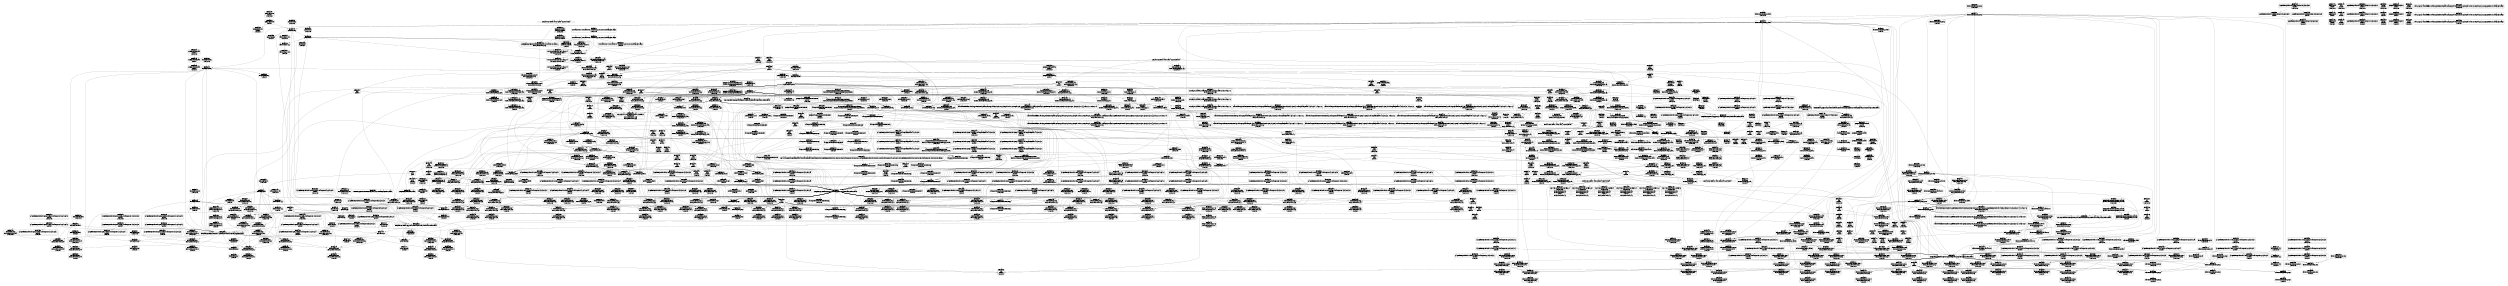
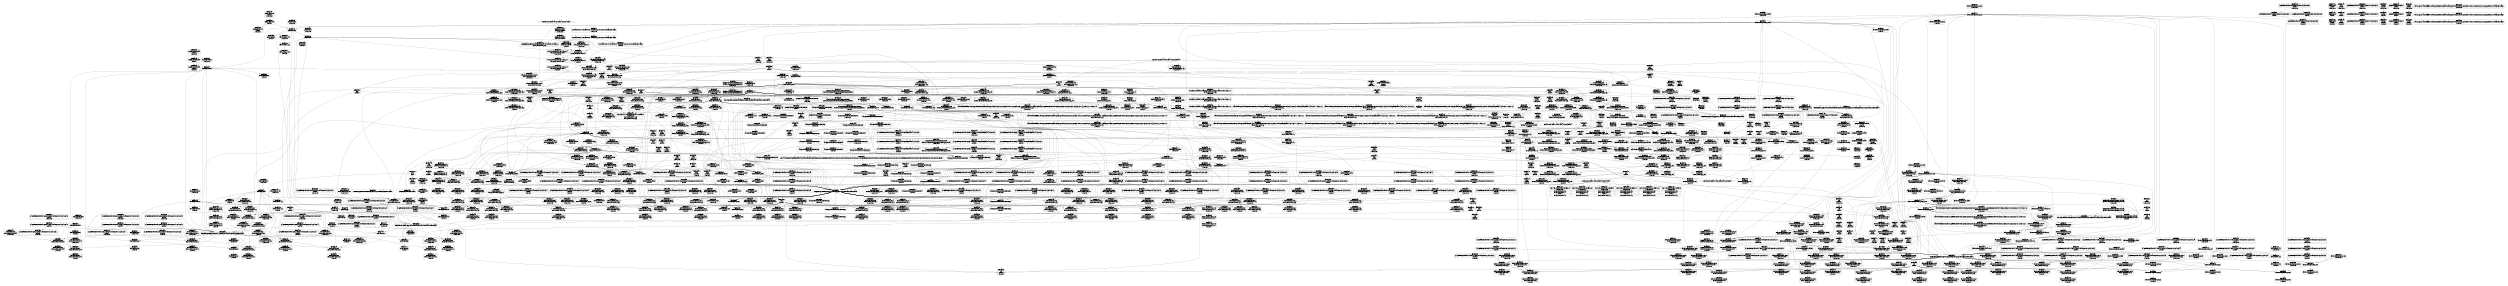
(1347, 173) -> (1347, 173)
(107, 235) -> (107, 235)
